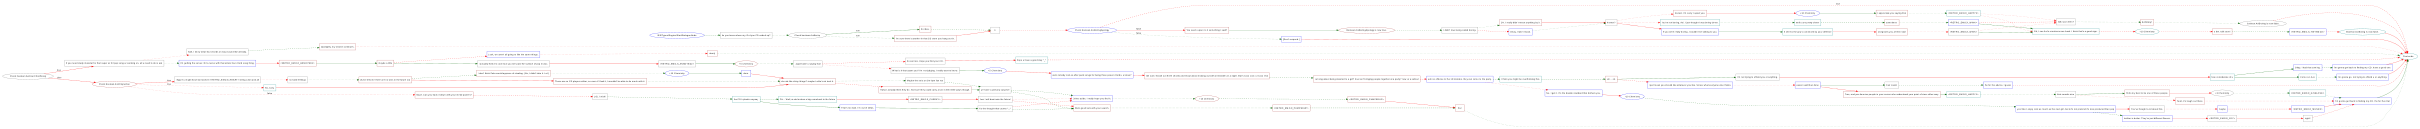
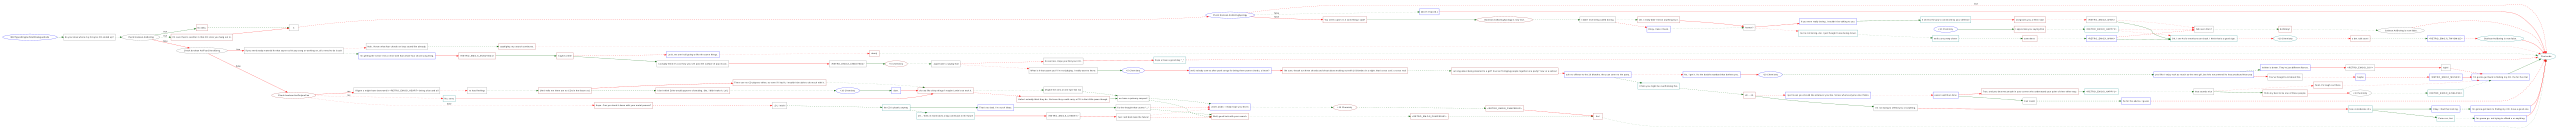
(1690, 13) -> none
none -> (170, 44)
